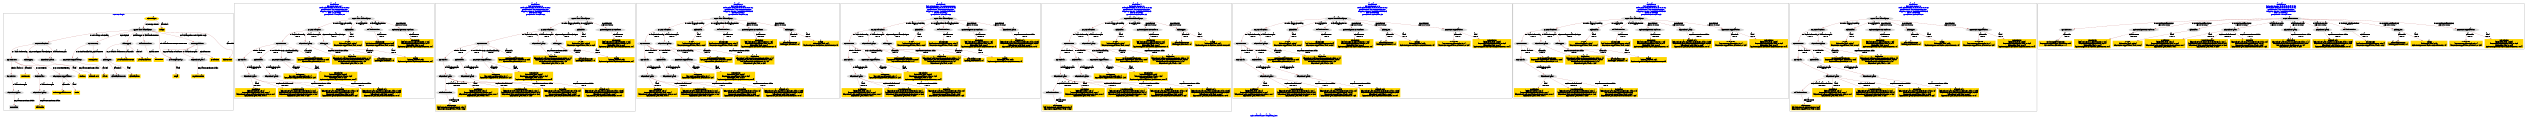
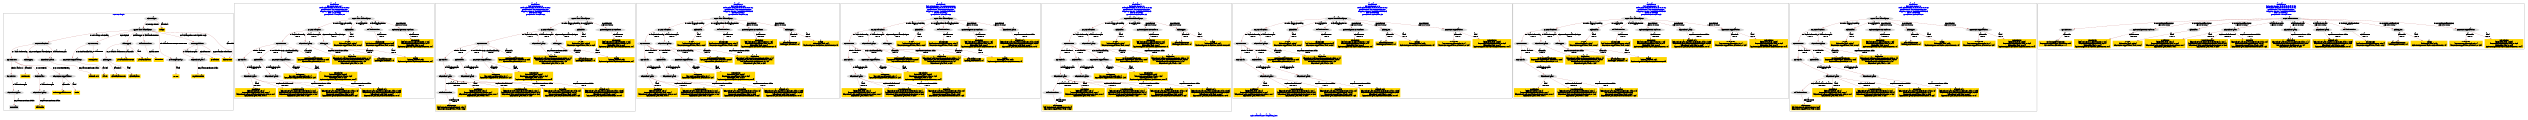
(152, 19) -> (152, 19)
(173, 49) -> (212, 53)
(98, 52) -> (98, 52)
(139, 52) -> (139, 52)
(82, 76) -> none
(118, 76) -> (118, 76)
(176, 76) -> (176, 76)
